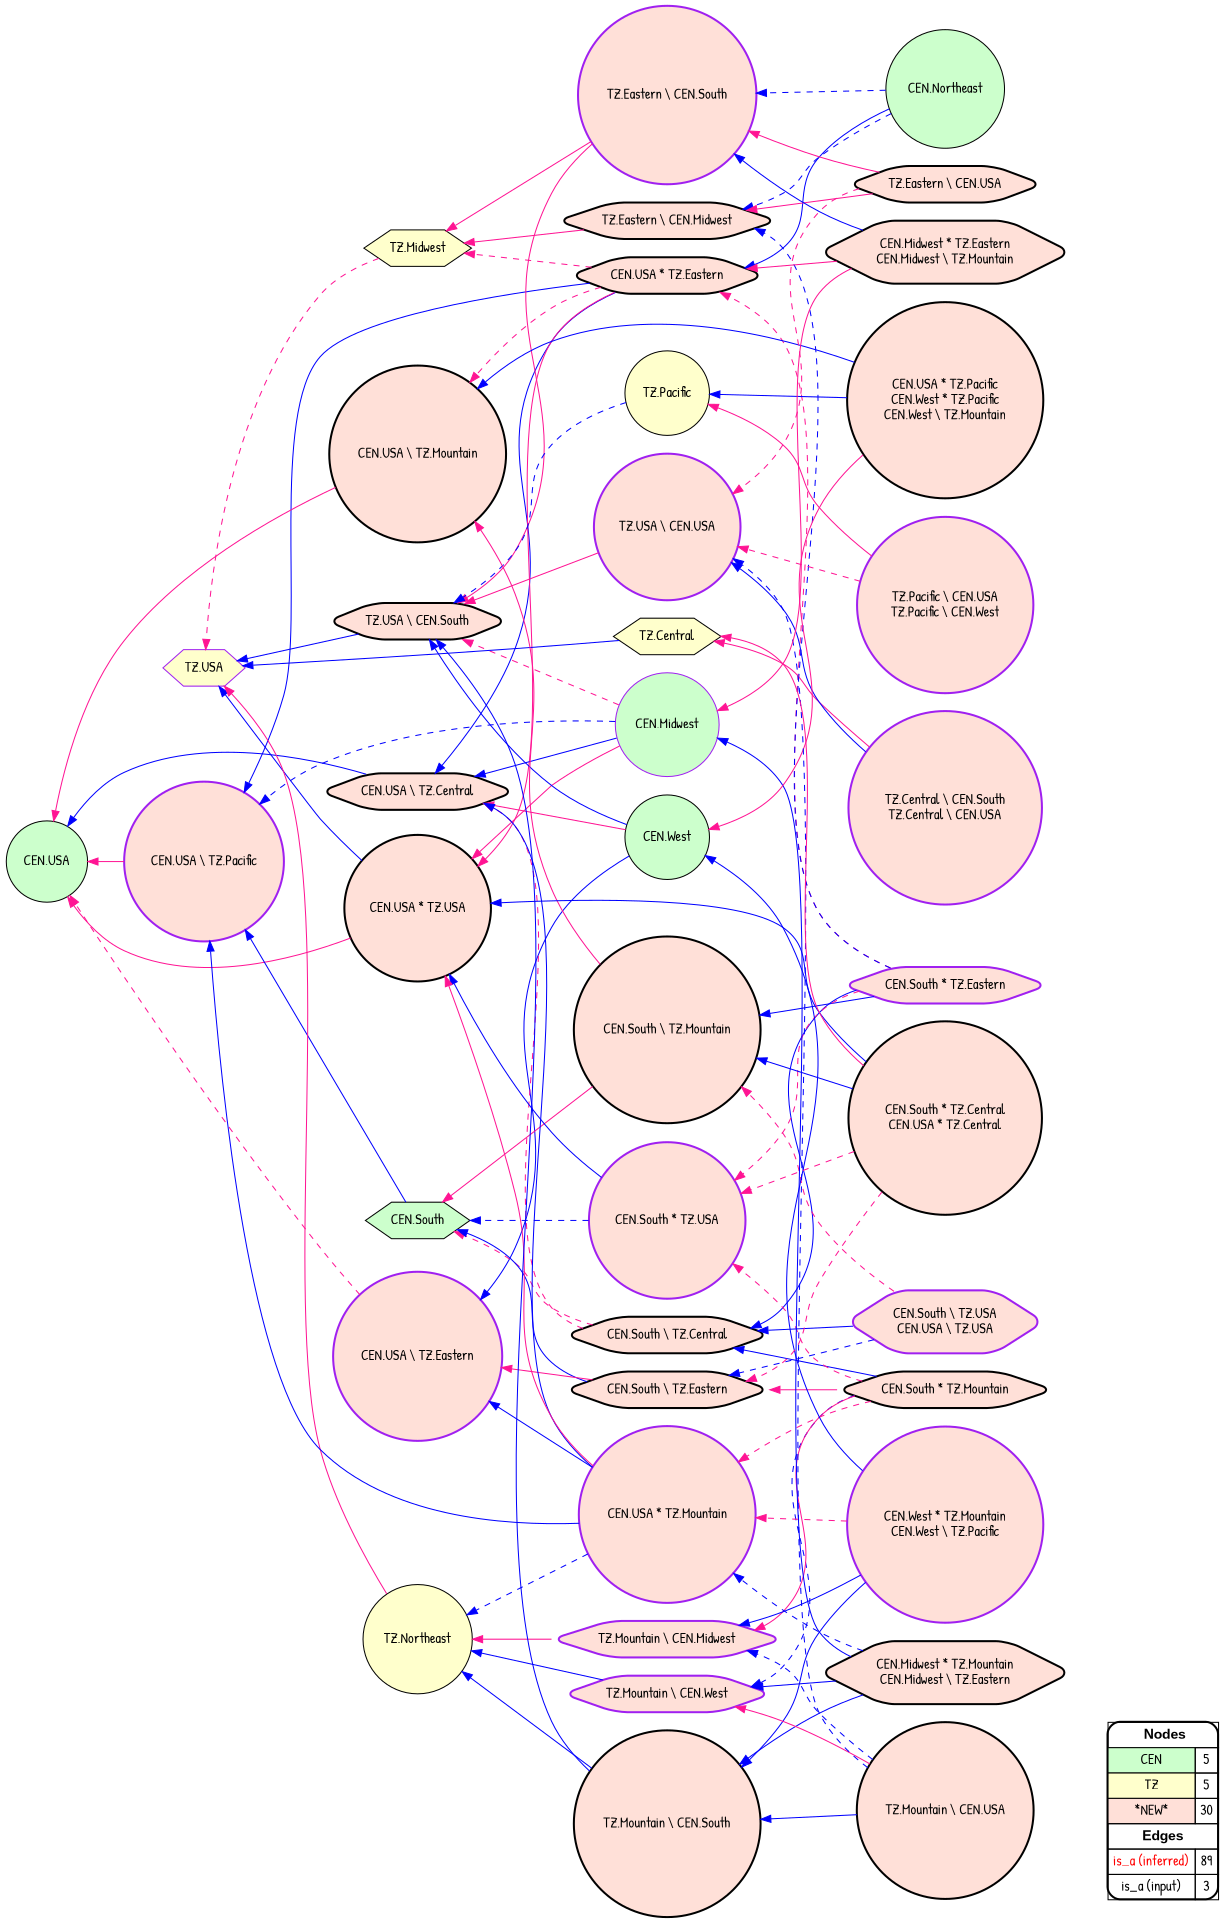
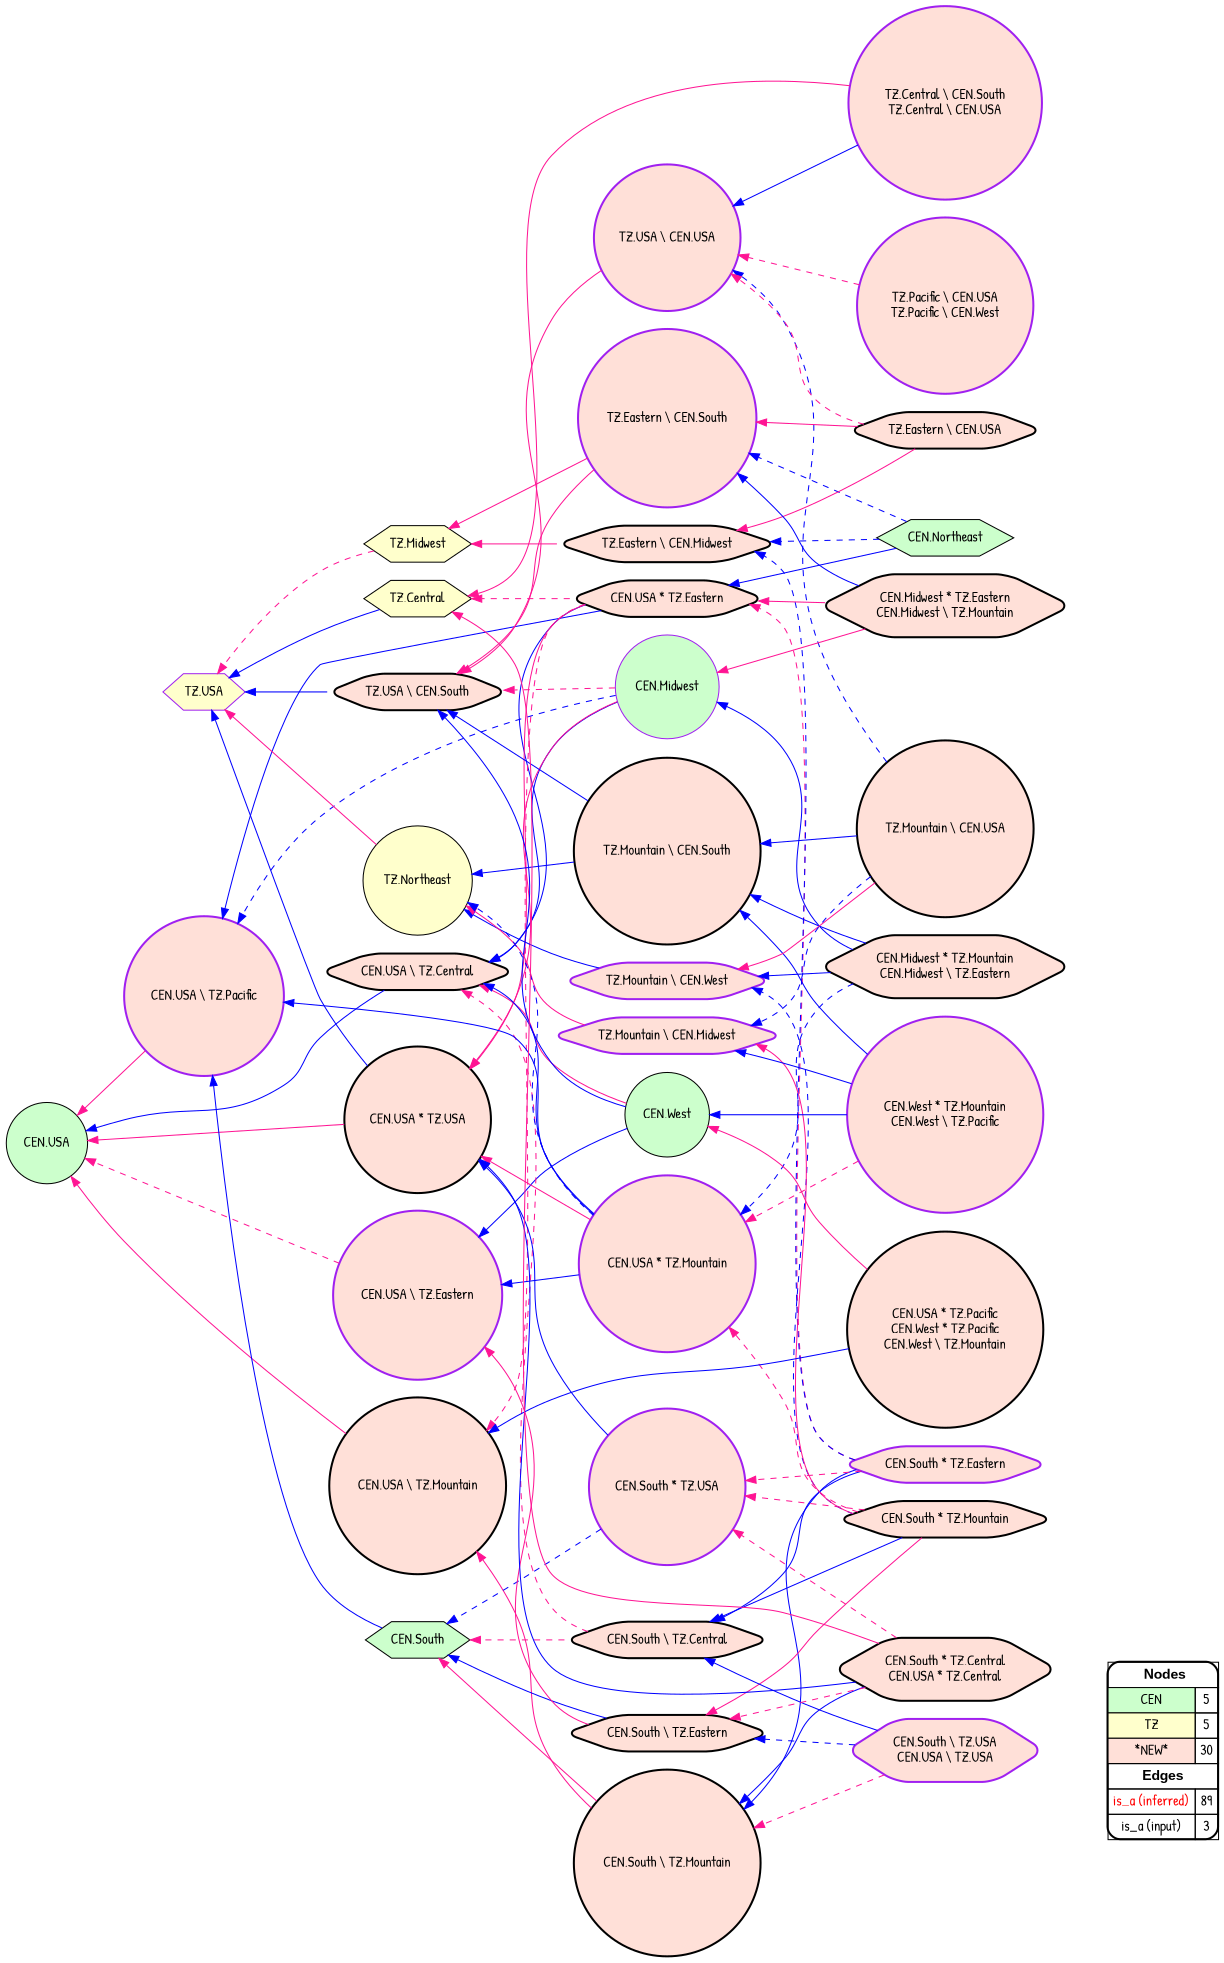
(945, 89) -> (945, 538)
(536, 261) -> (519, 599)
(667, 393) -> none
(945, 1118) -> (945, 1669)
